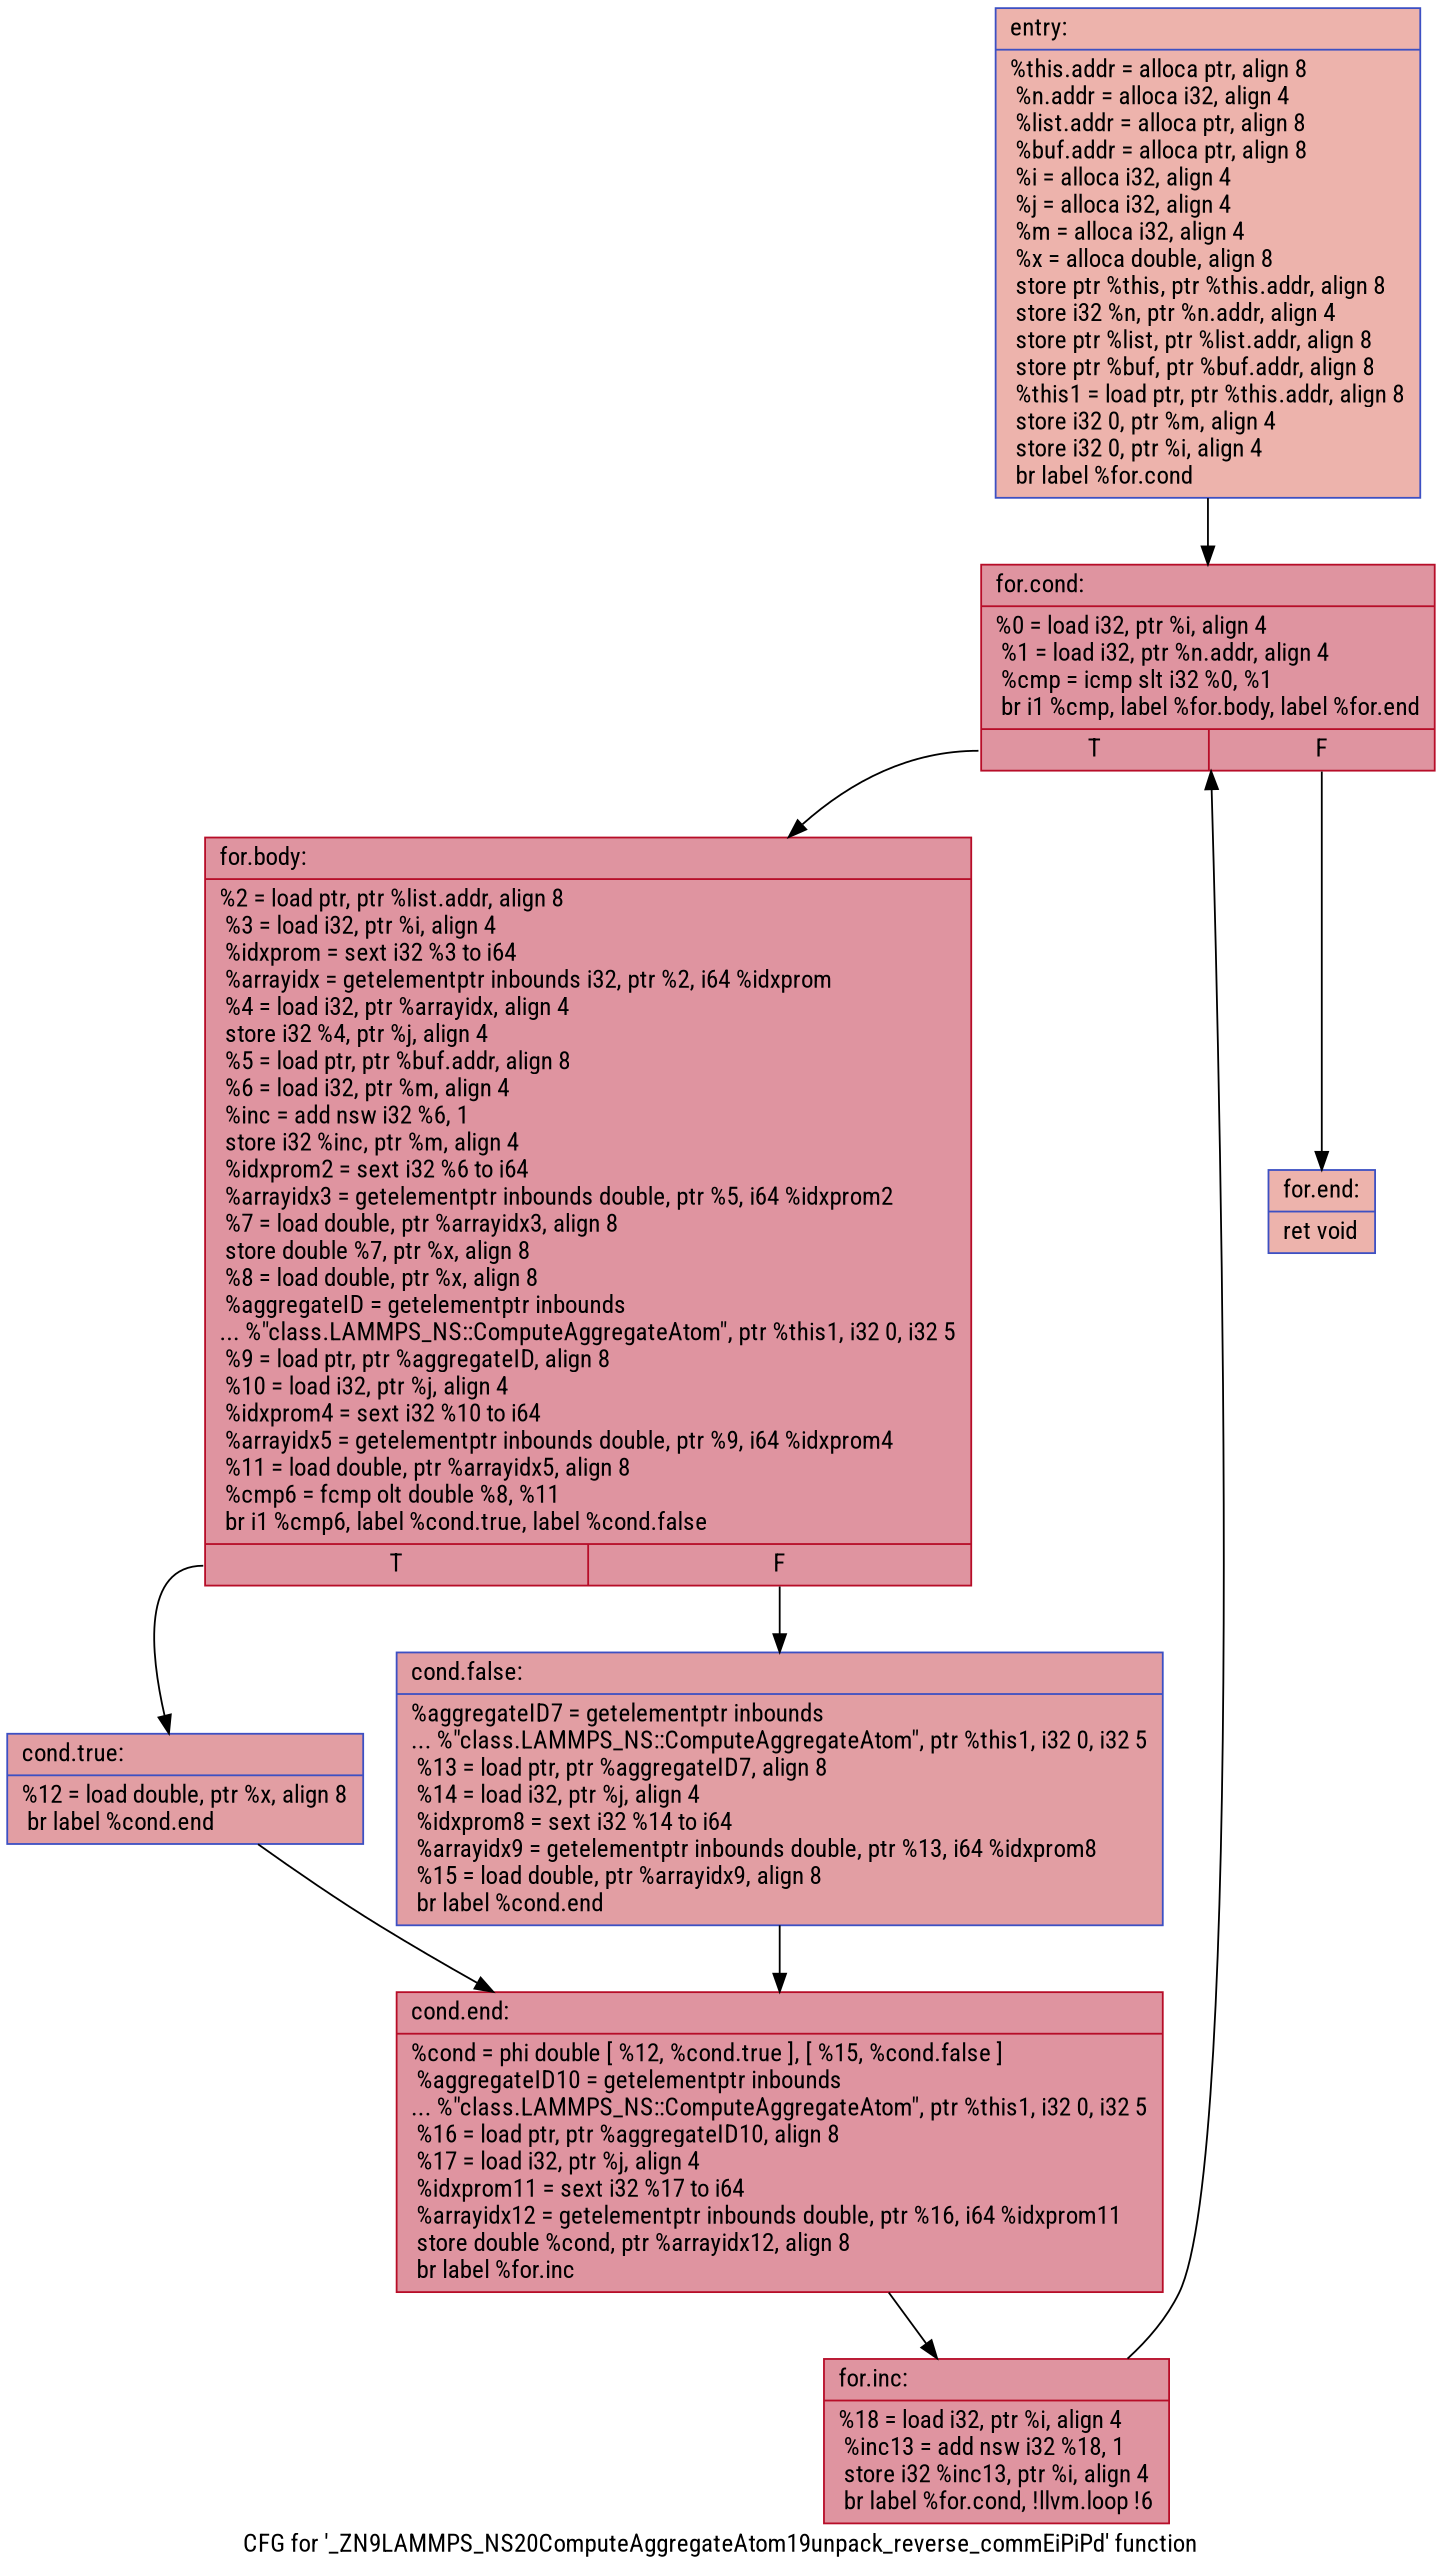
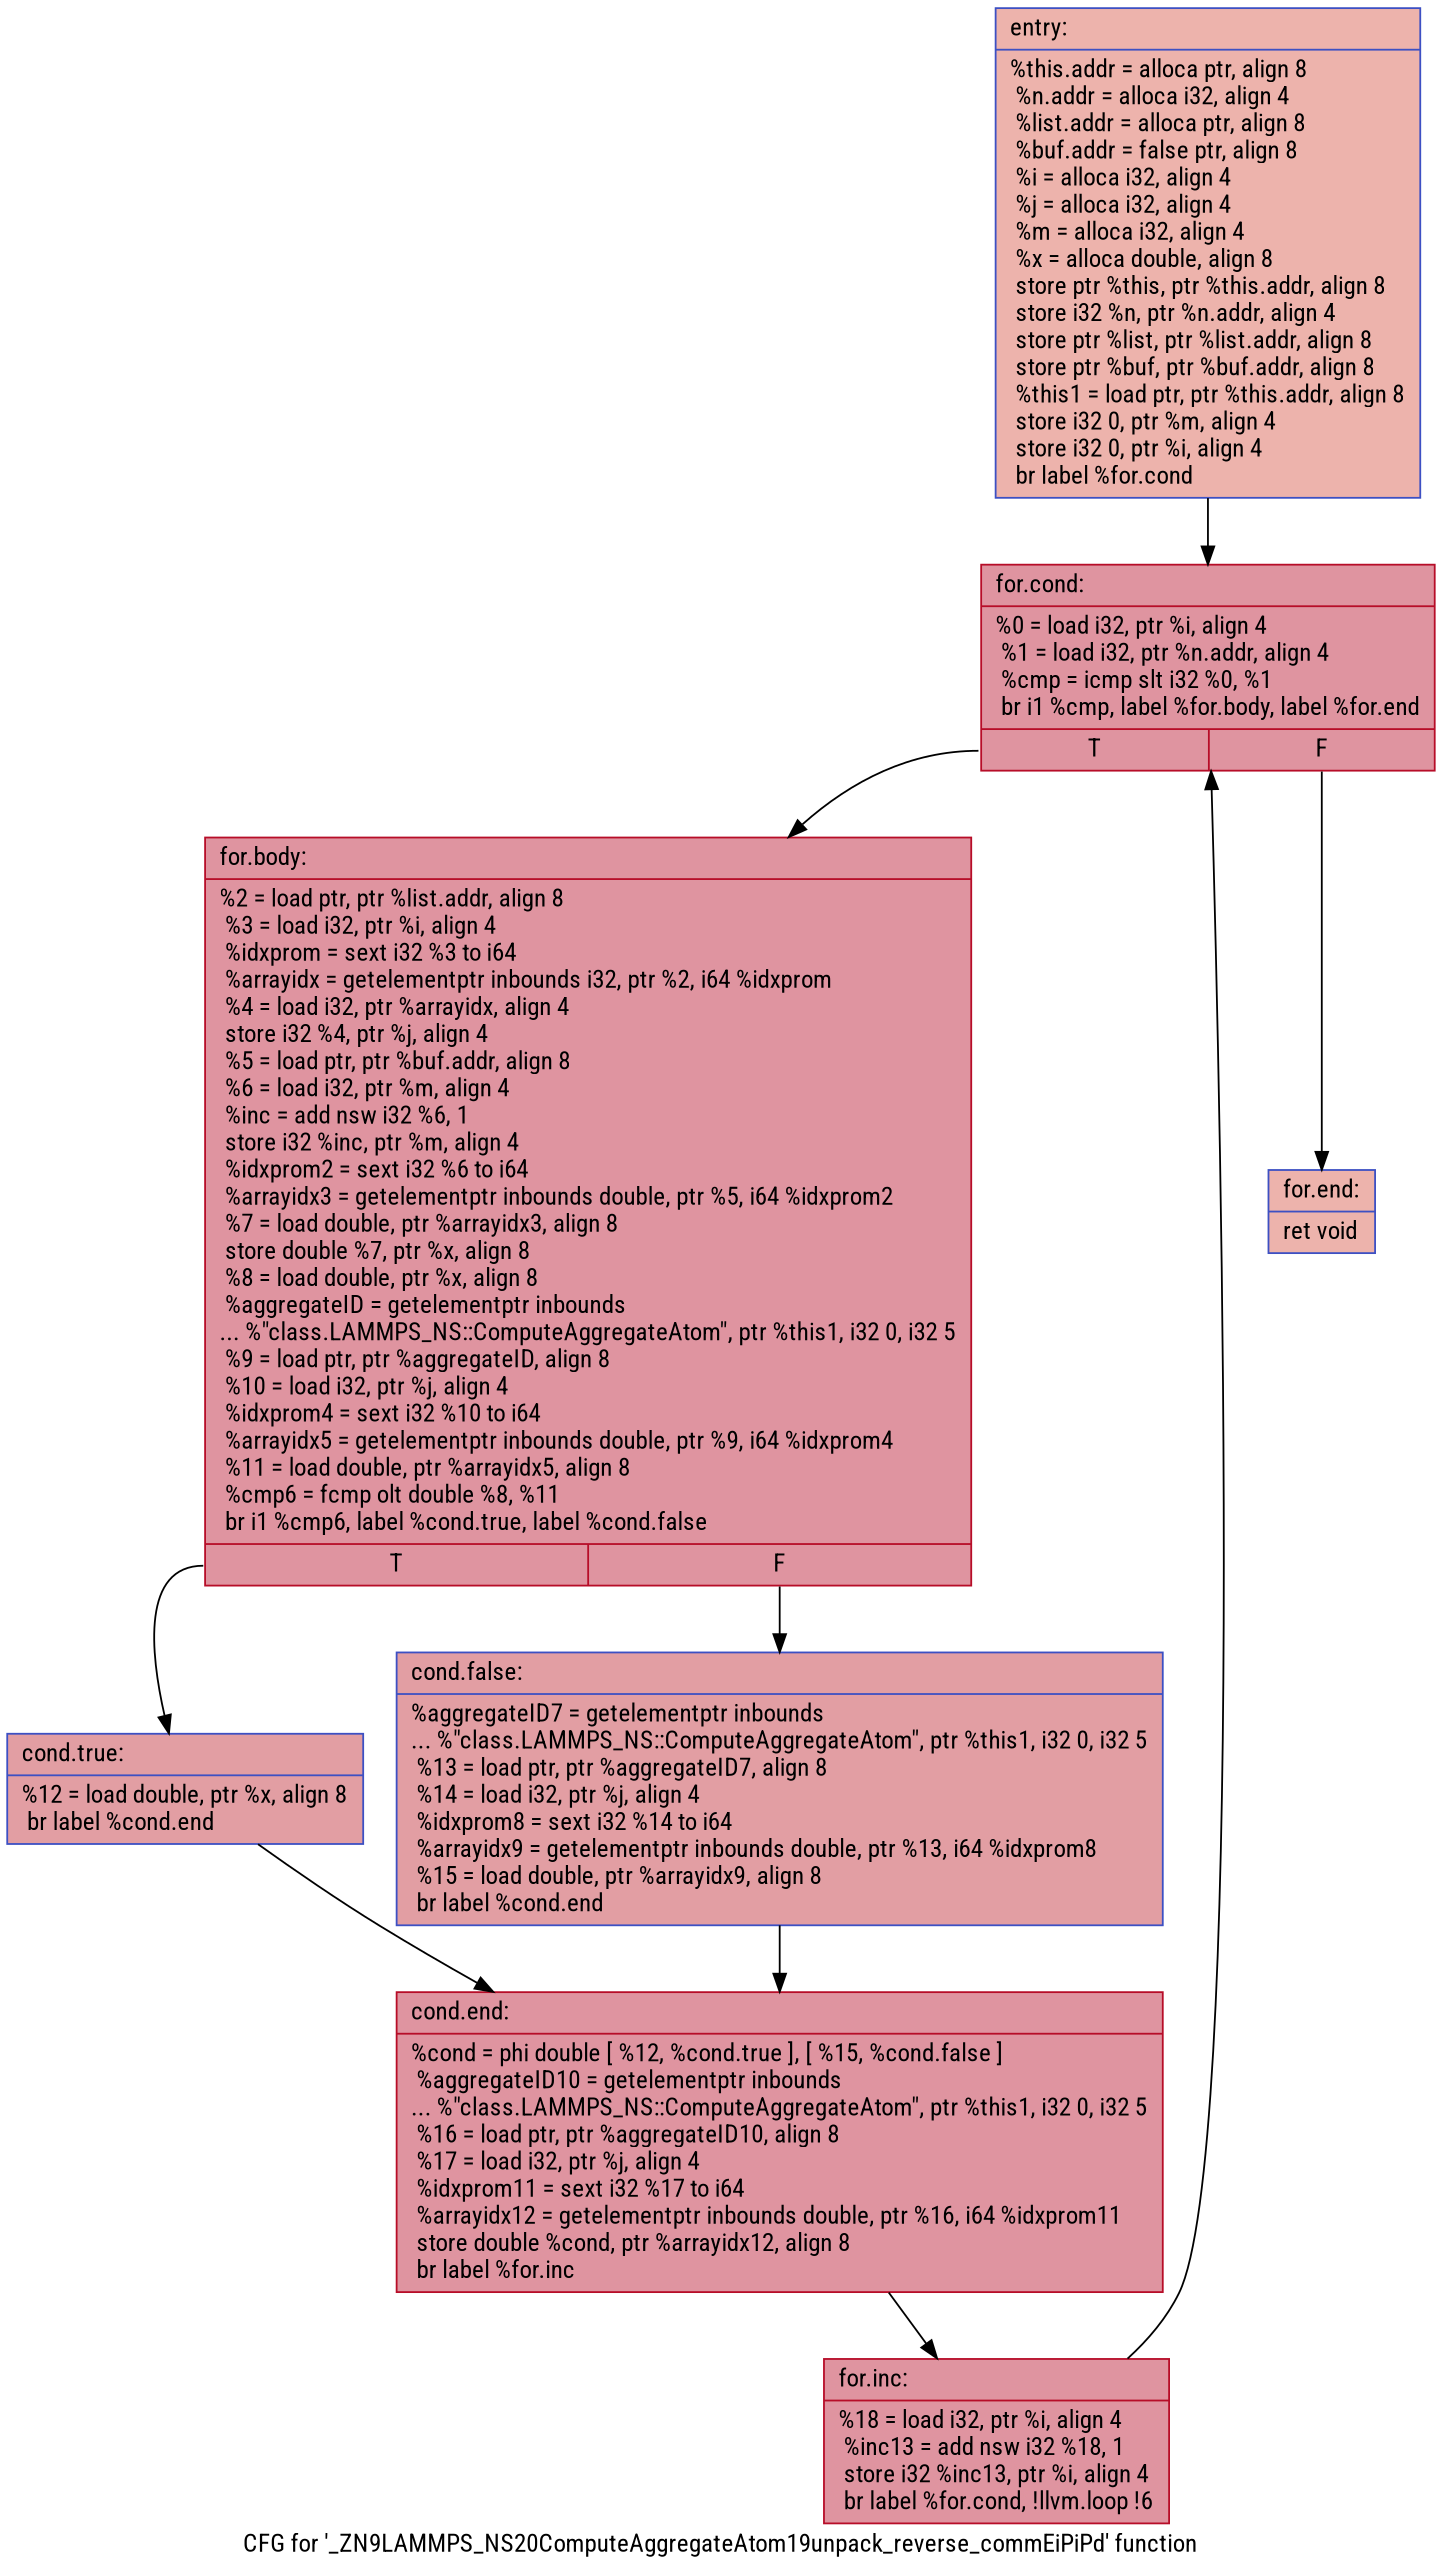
(1159, 151) -> (1155, 151)
